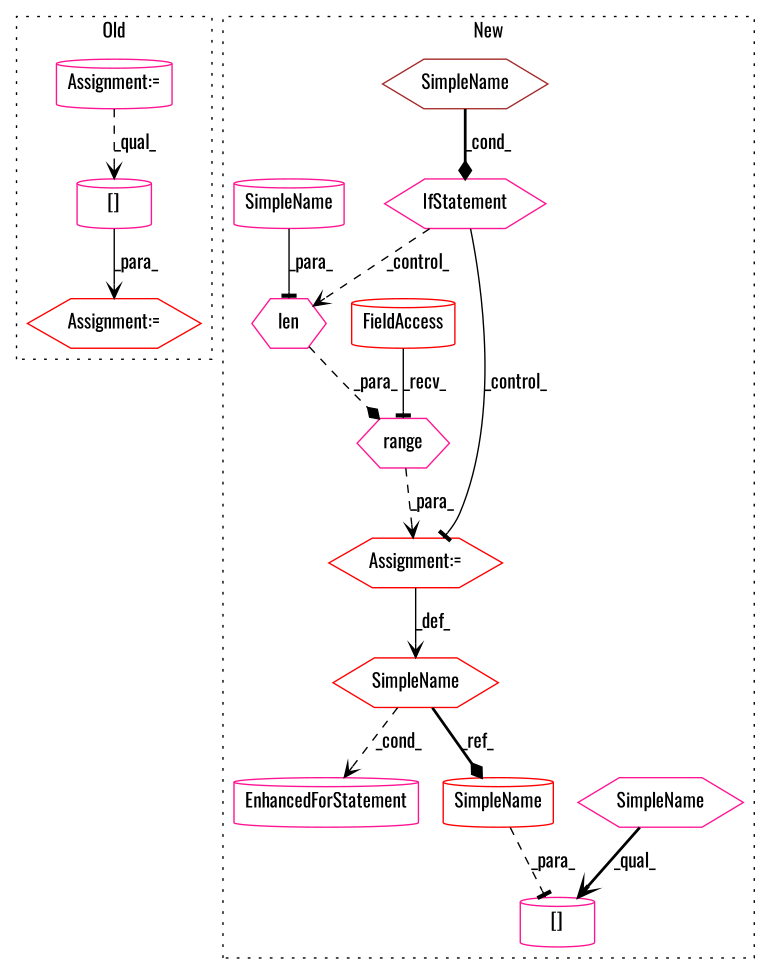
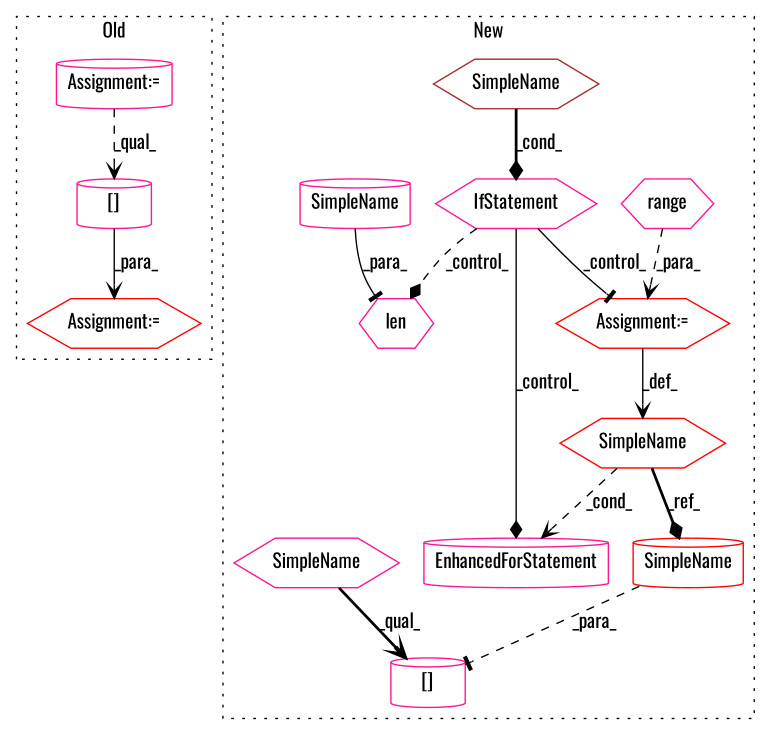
(377, 263) -> (446, 254)
(403, 323) -> none
none -> (516, 375)
(338, 377) -> none
